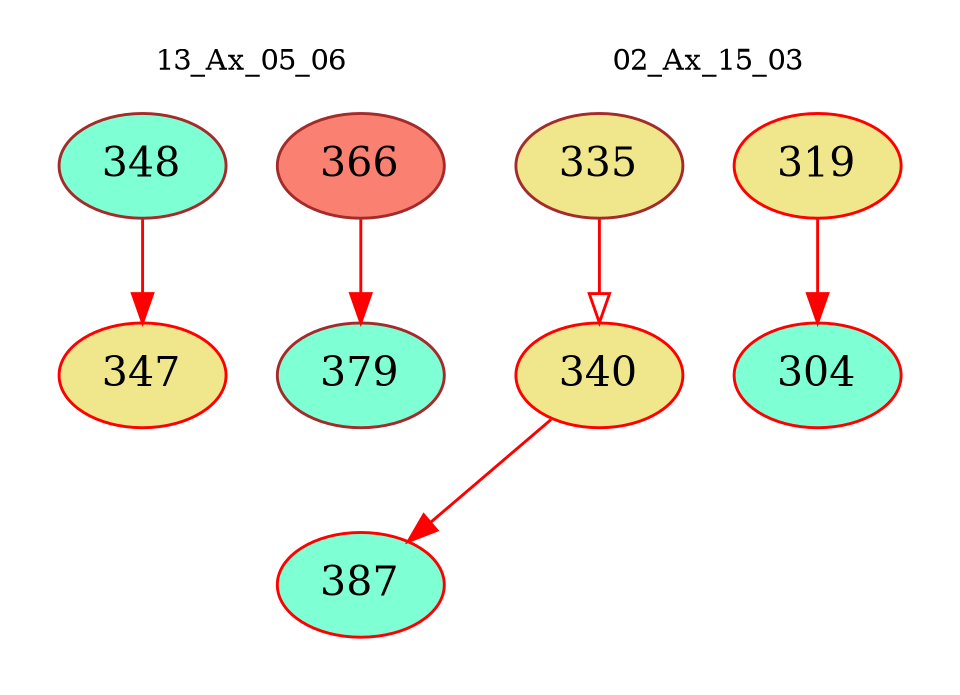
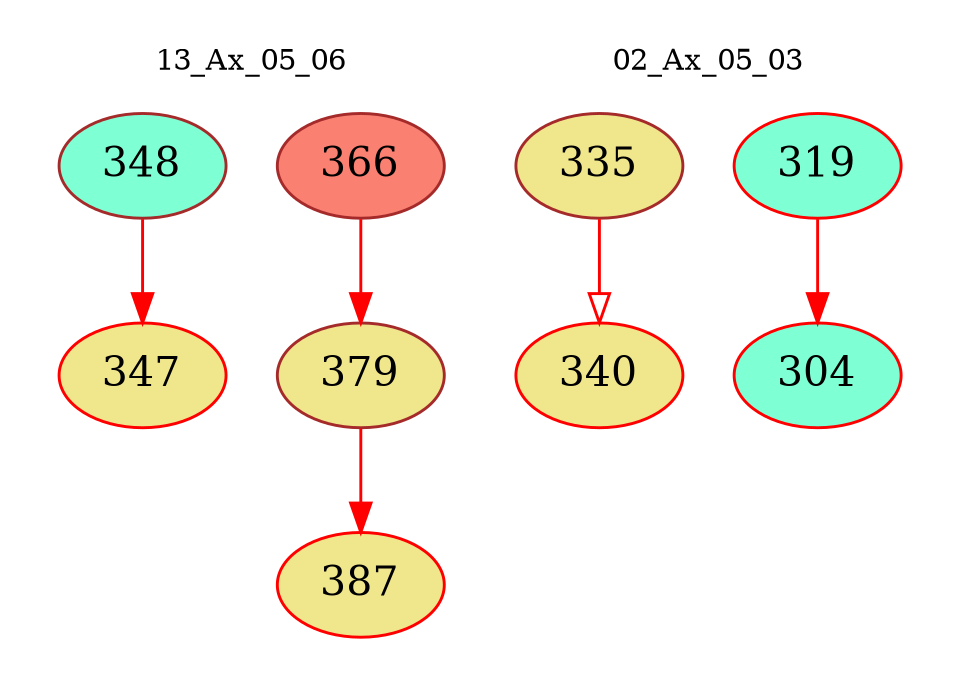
(709, 63) -> (709, 63)
(818, 166) -> (818, 166)
(361, 375) -> (361, 375)
(491, 471) -> (361, 466)
(361, 585) -> (361, 585)
